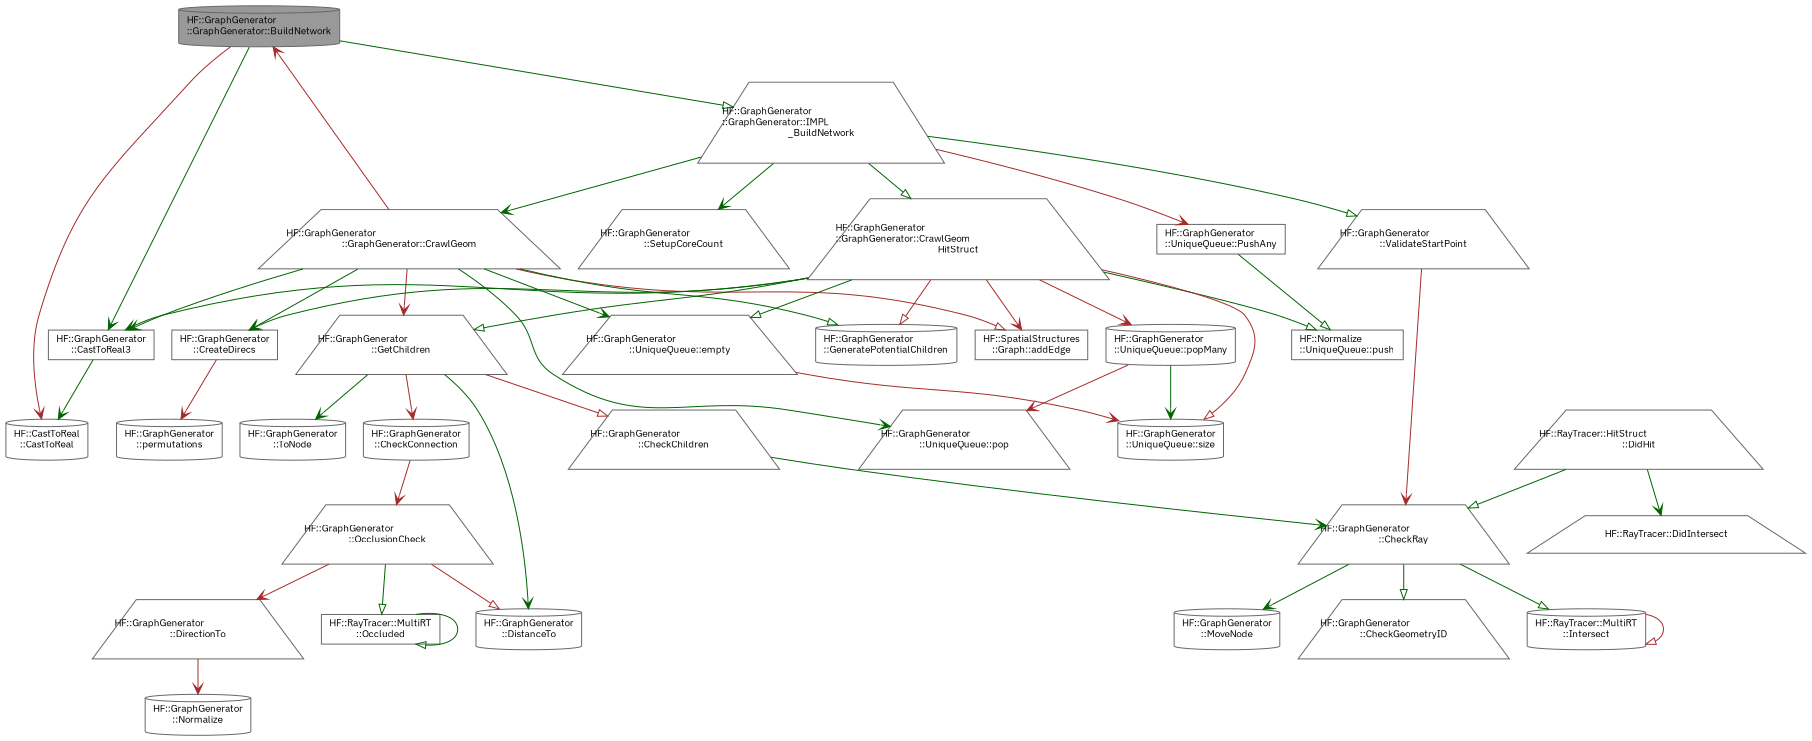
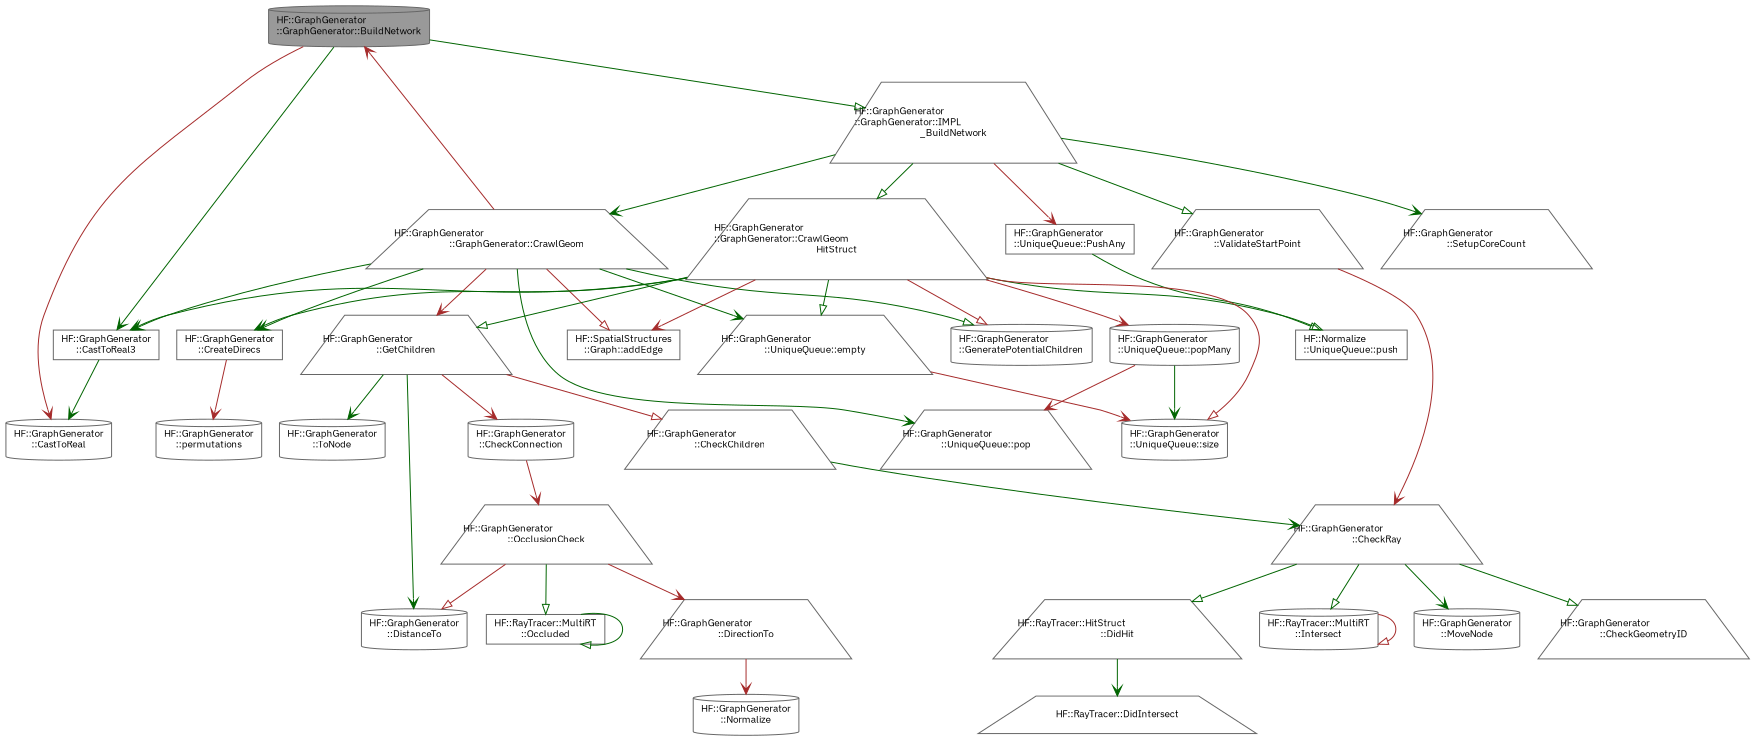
(47, 440) -> (59, 440)
(1522, 487) -> (1249, 581)
